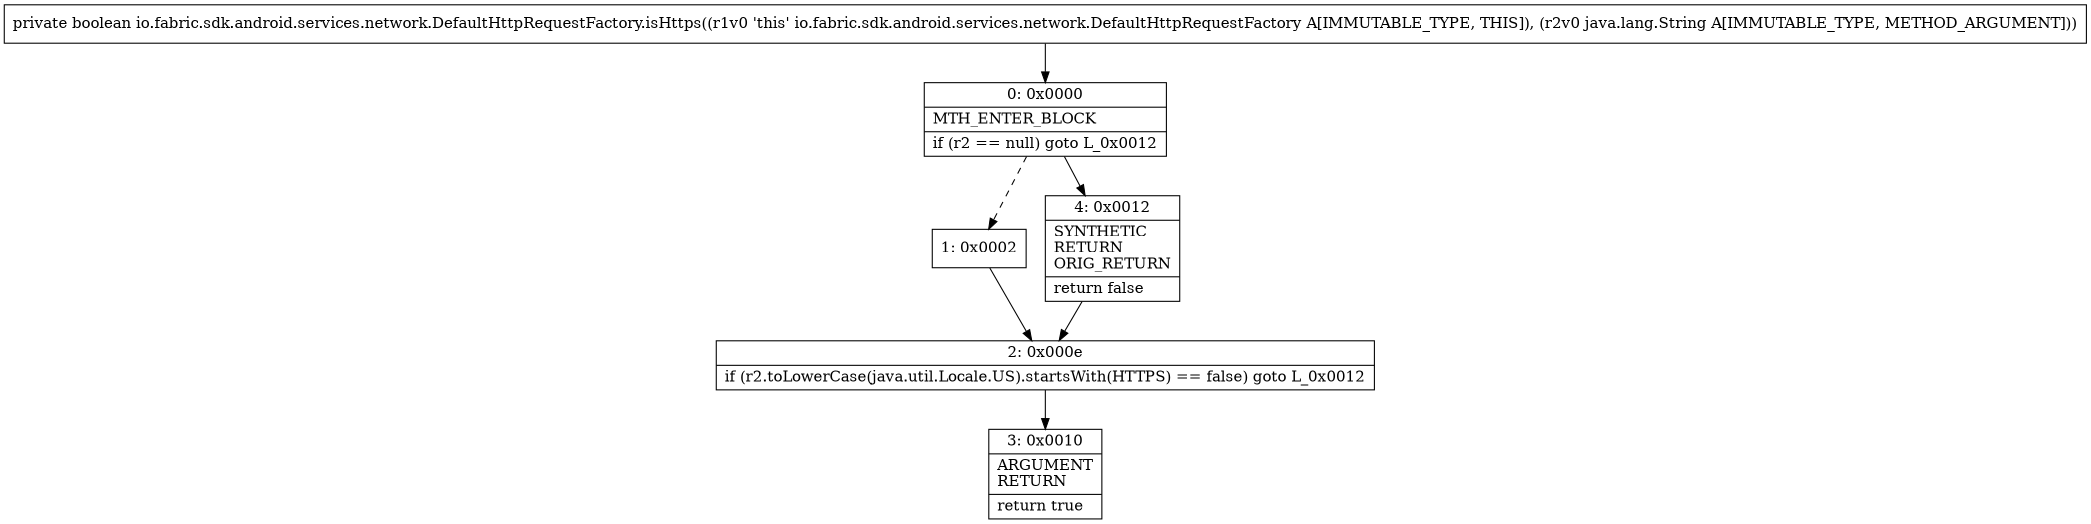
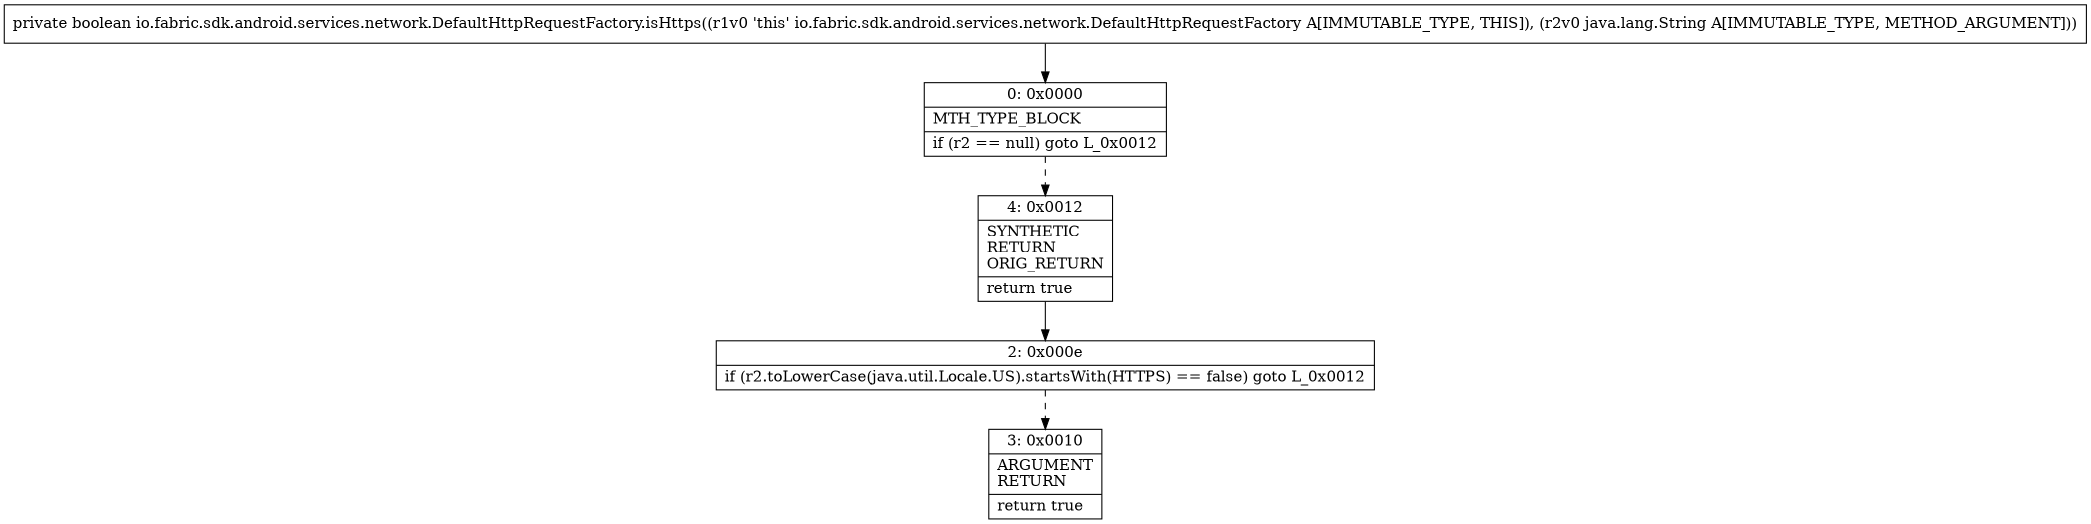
(1015, 119) -> (1007, 119)
(1072, 171) -> (1045, 171)
(979, 249) -> none
(1099, 289) -> (1030, 289)
(1045, 404) -> (1045, 404)
